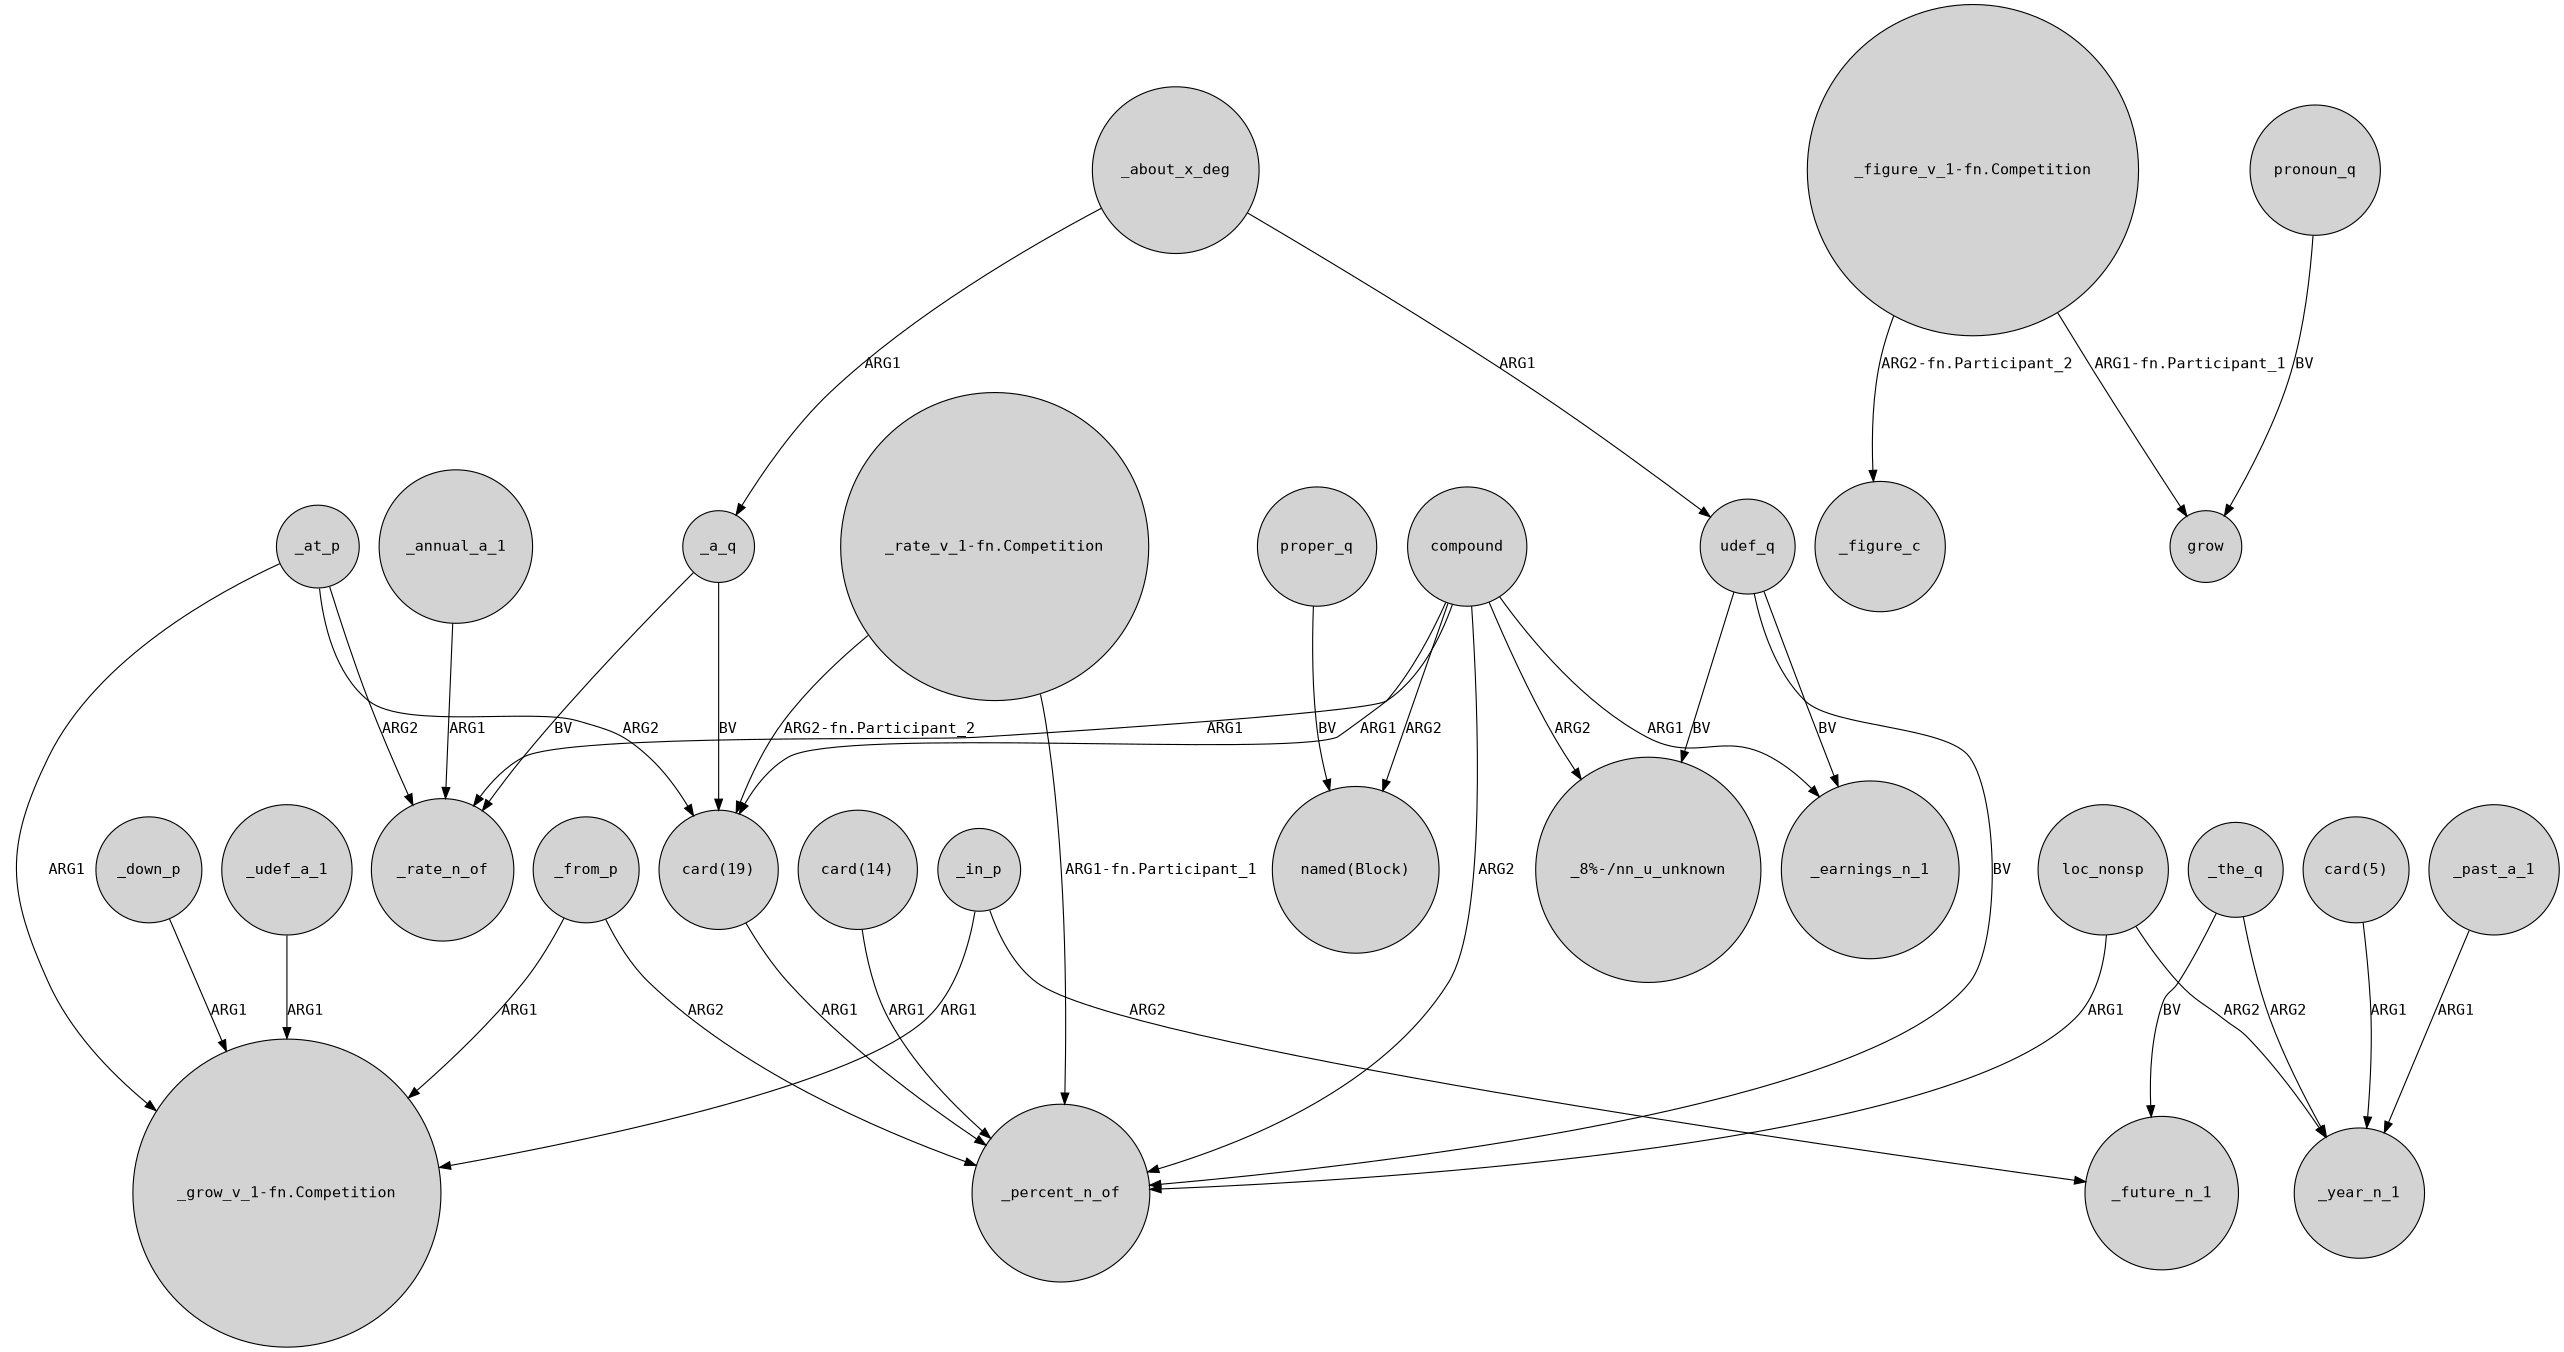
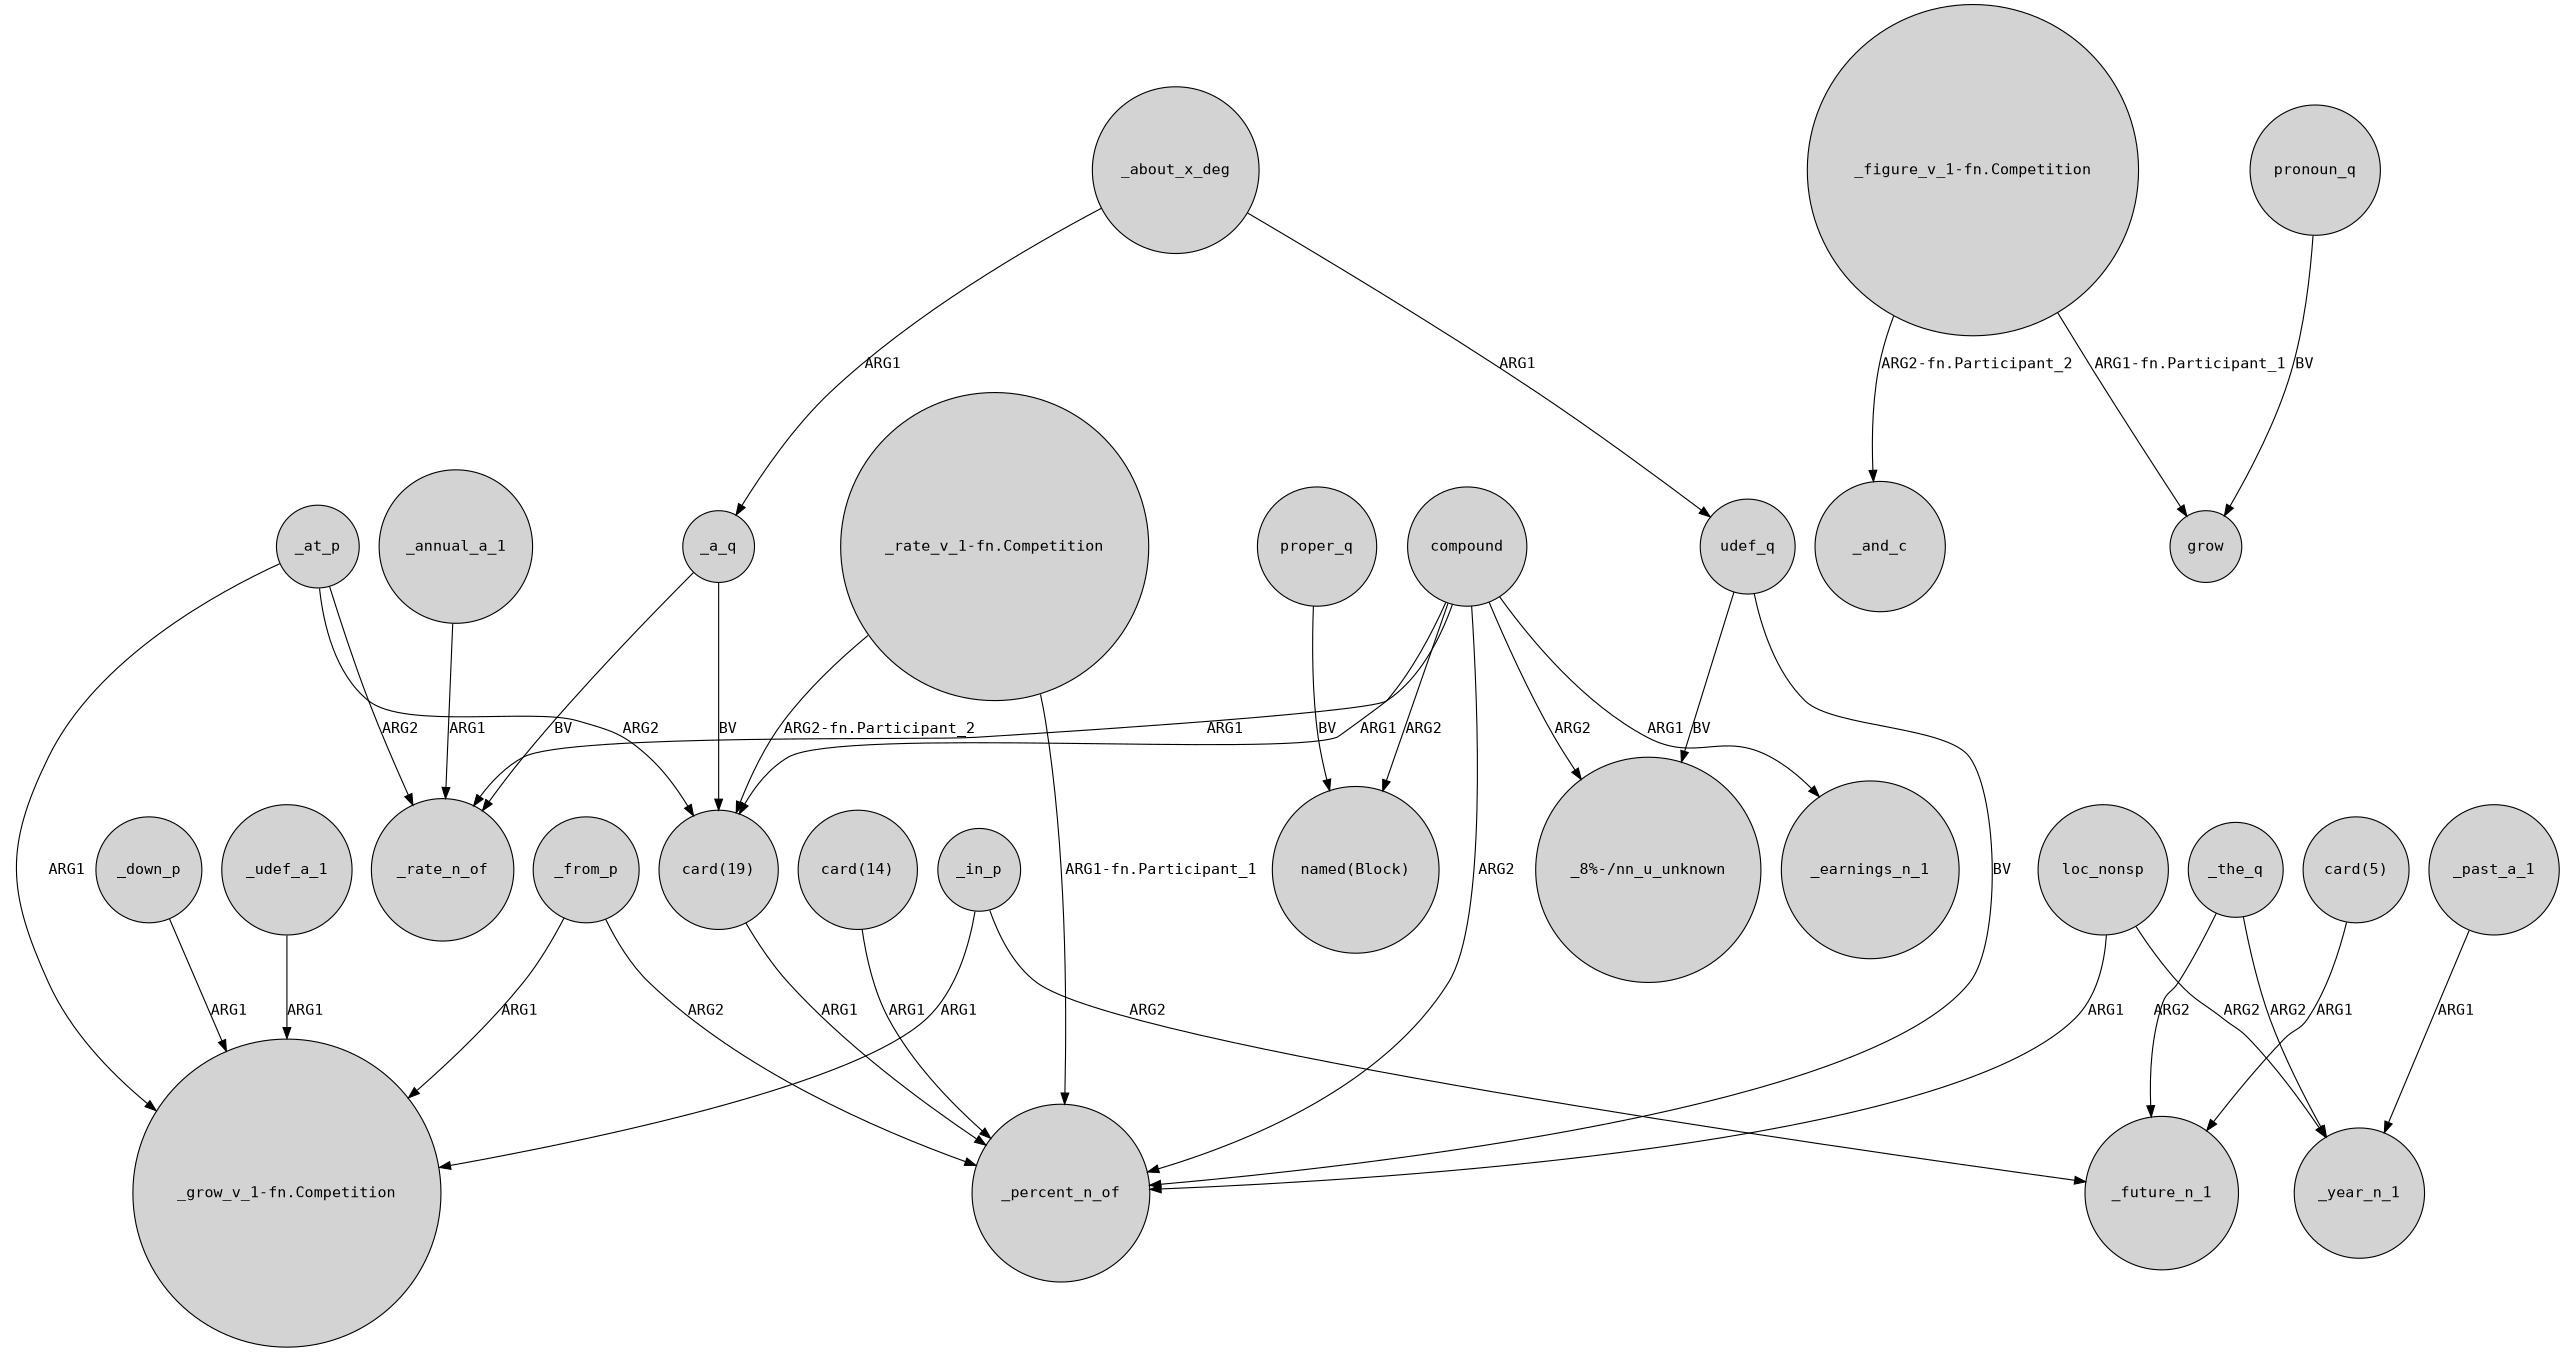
(1880, 547) -> (1880, 547)
(1797, 679) -> none
(2172, 1011) -> (2172, 1011)
(2371, 1020) -> (2295, 1031)
